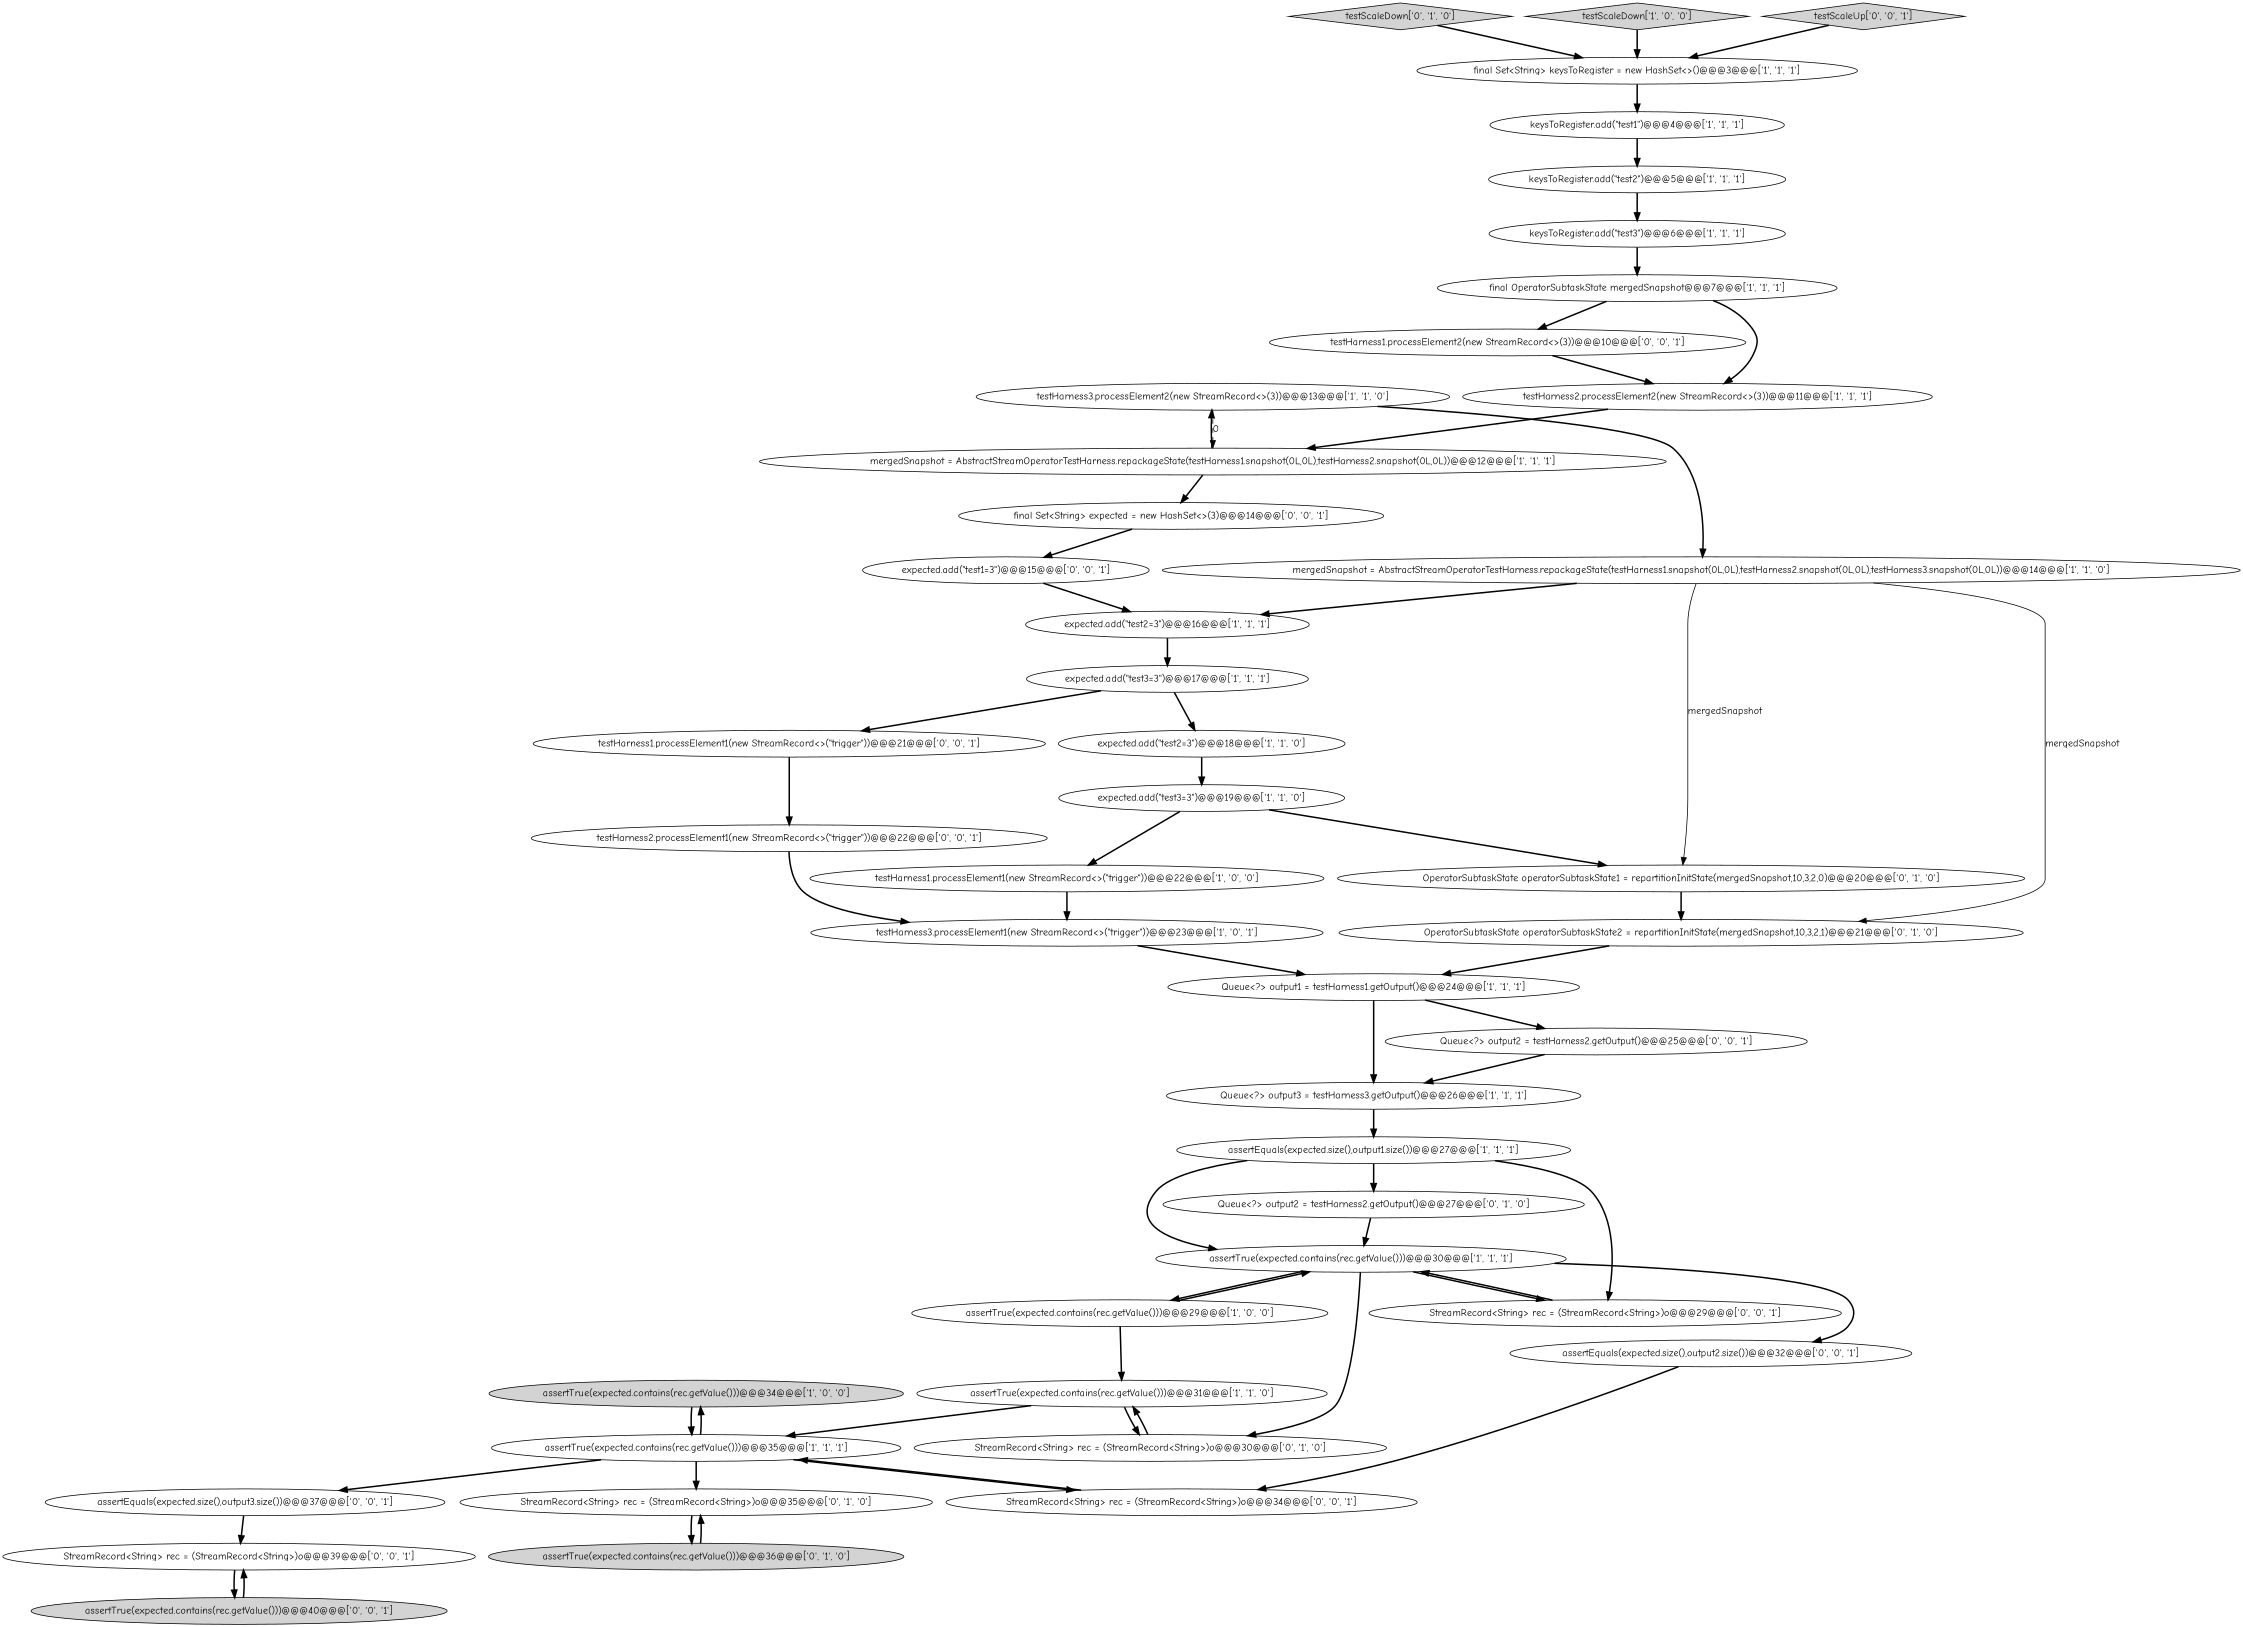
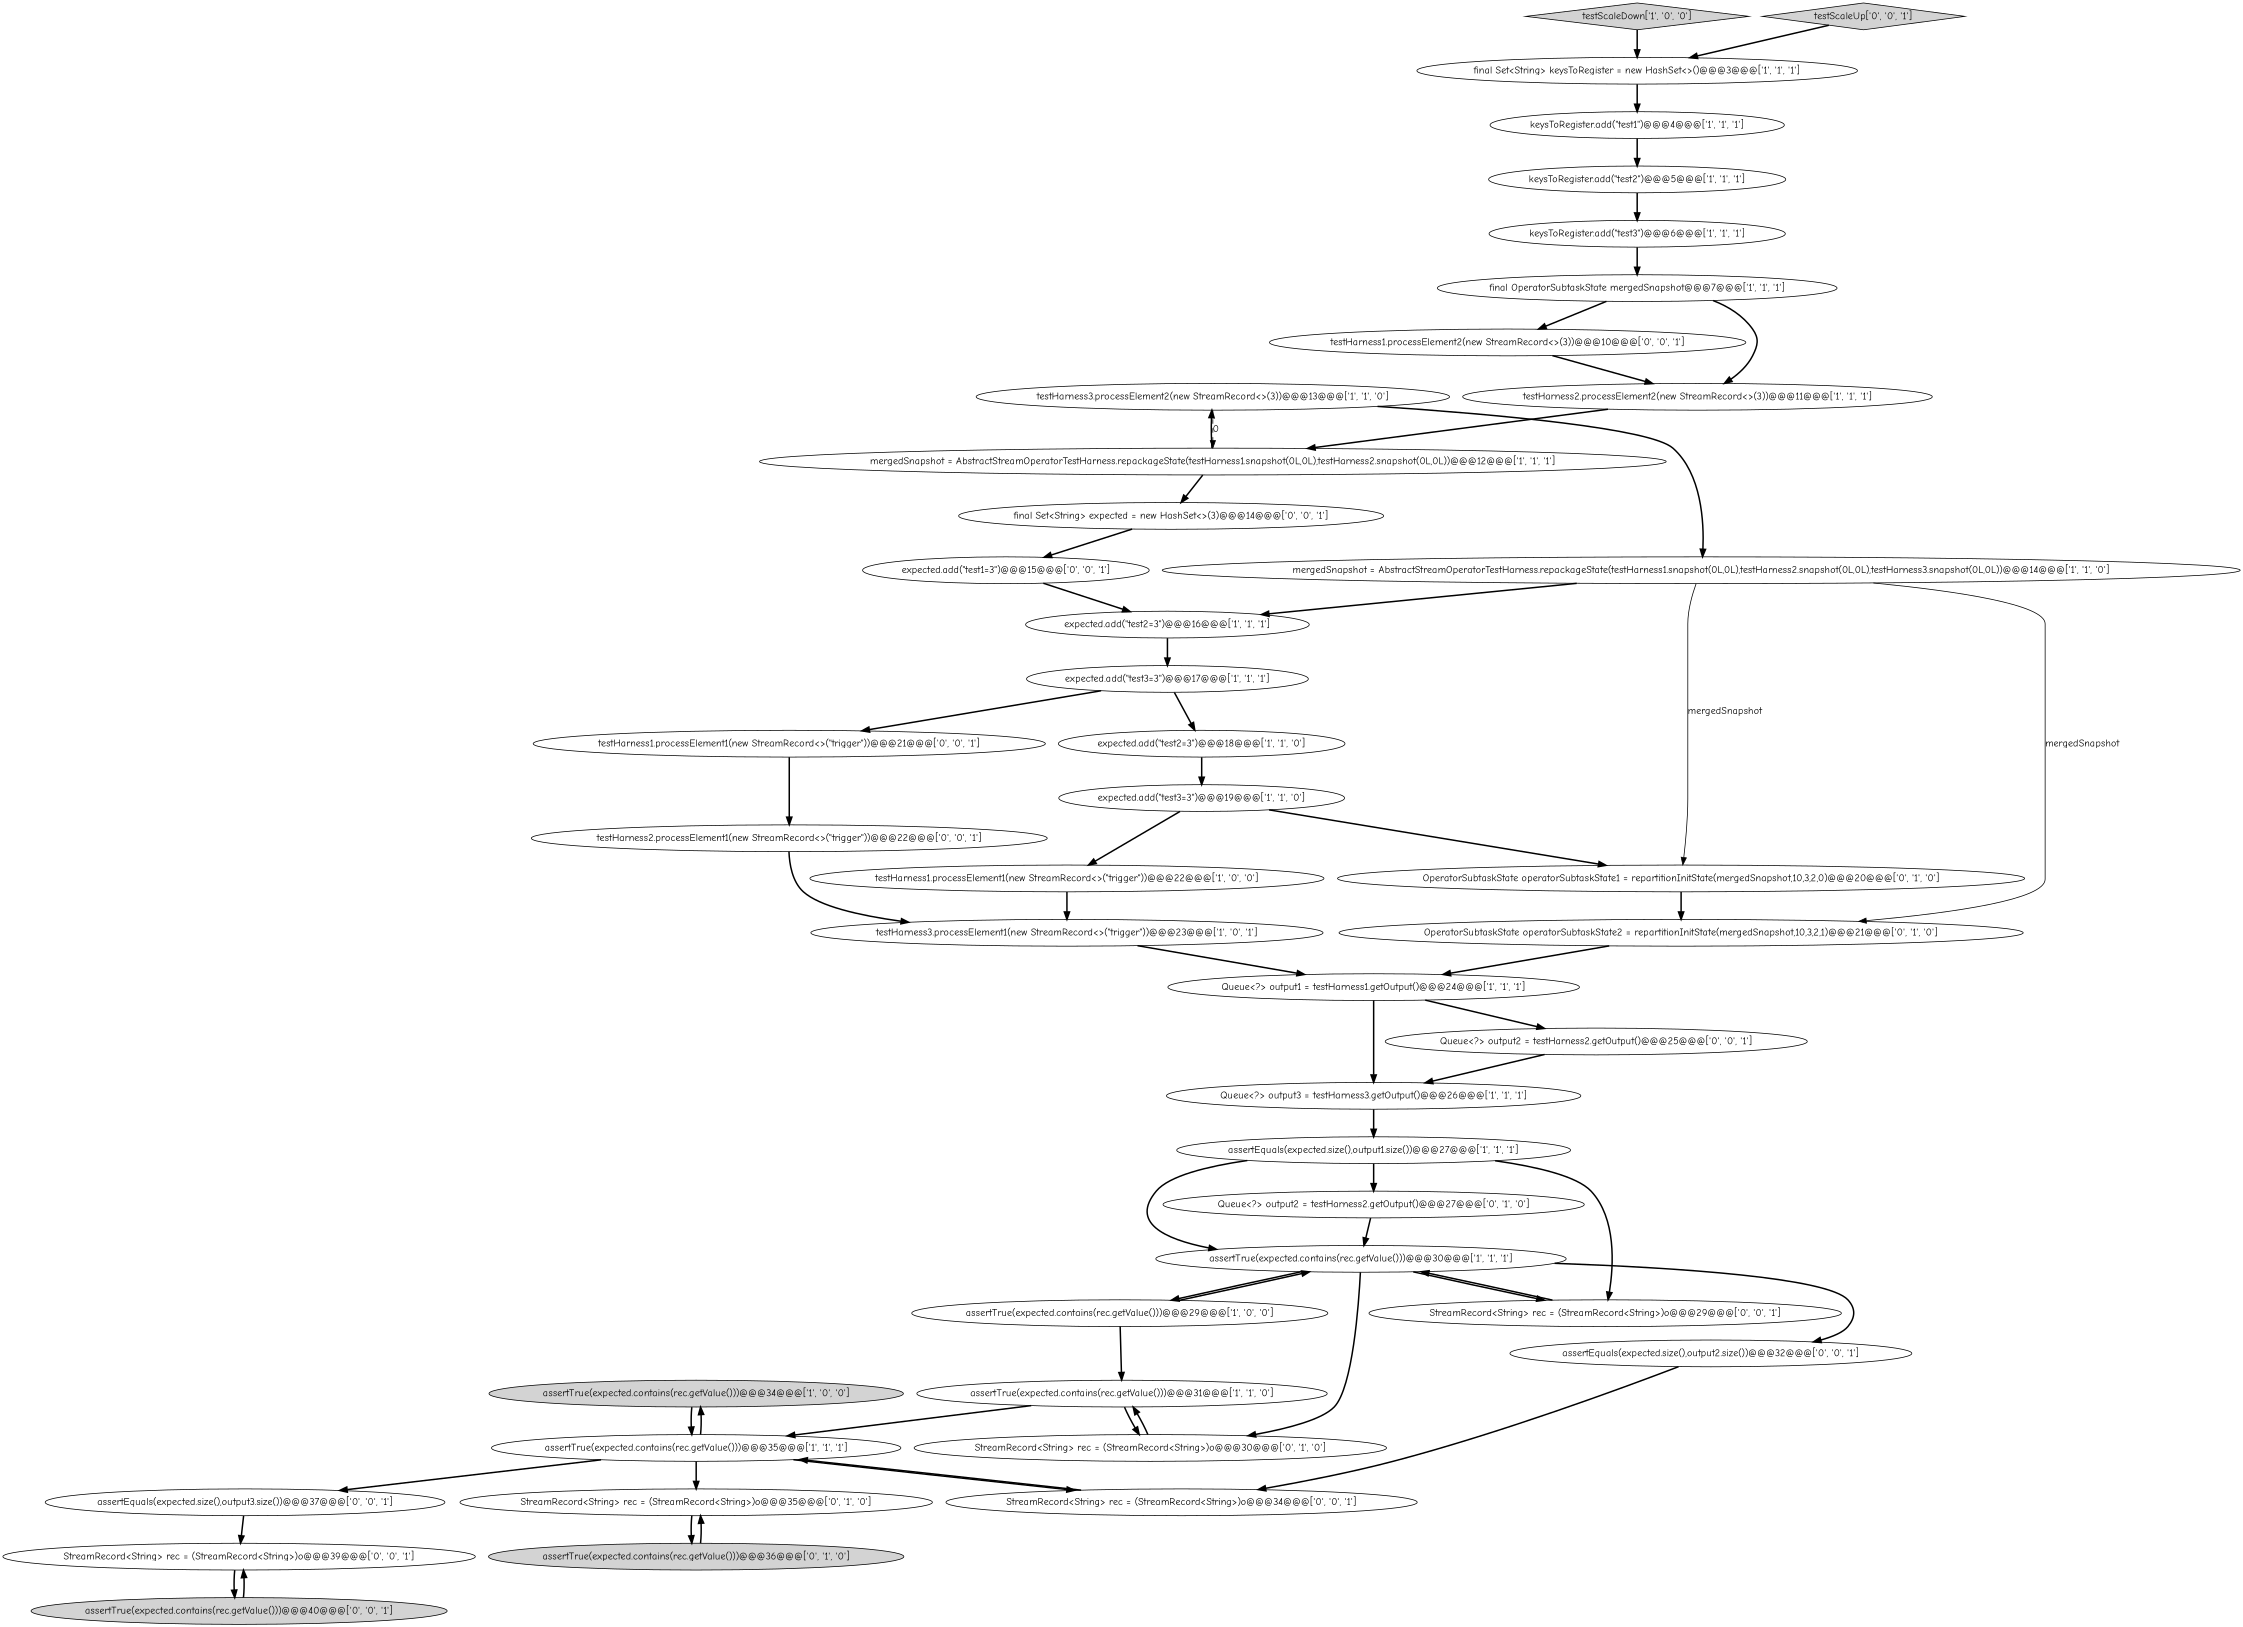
(1400, 16) -> none
